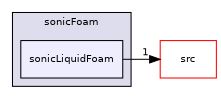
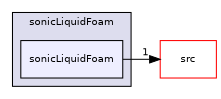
(72, 22) -> (72, 22)
